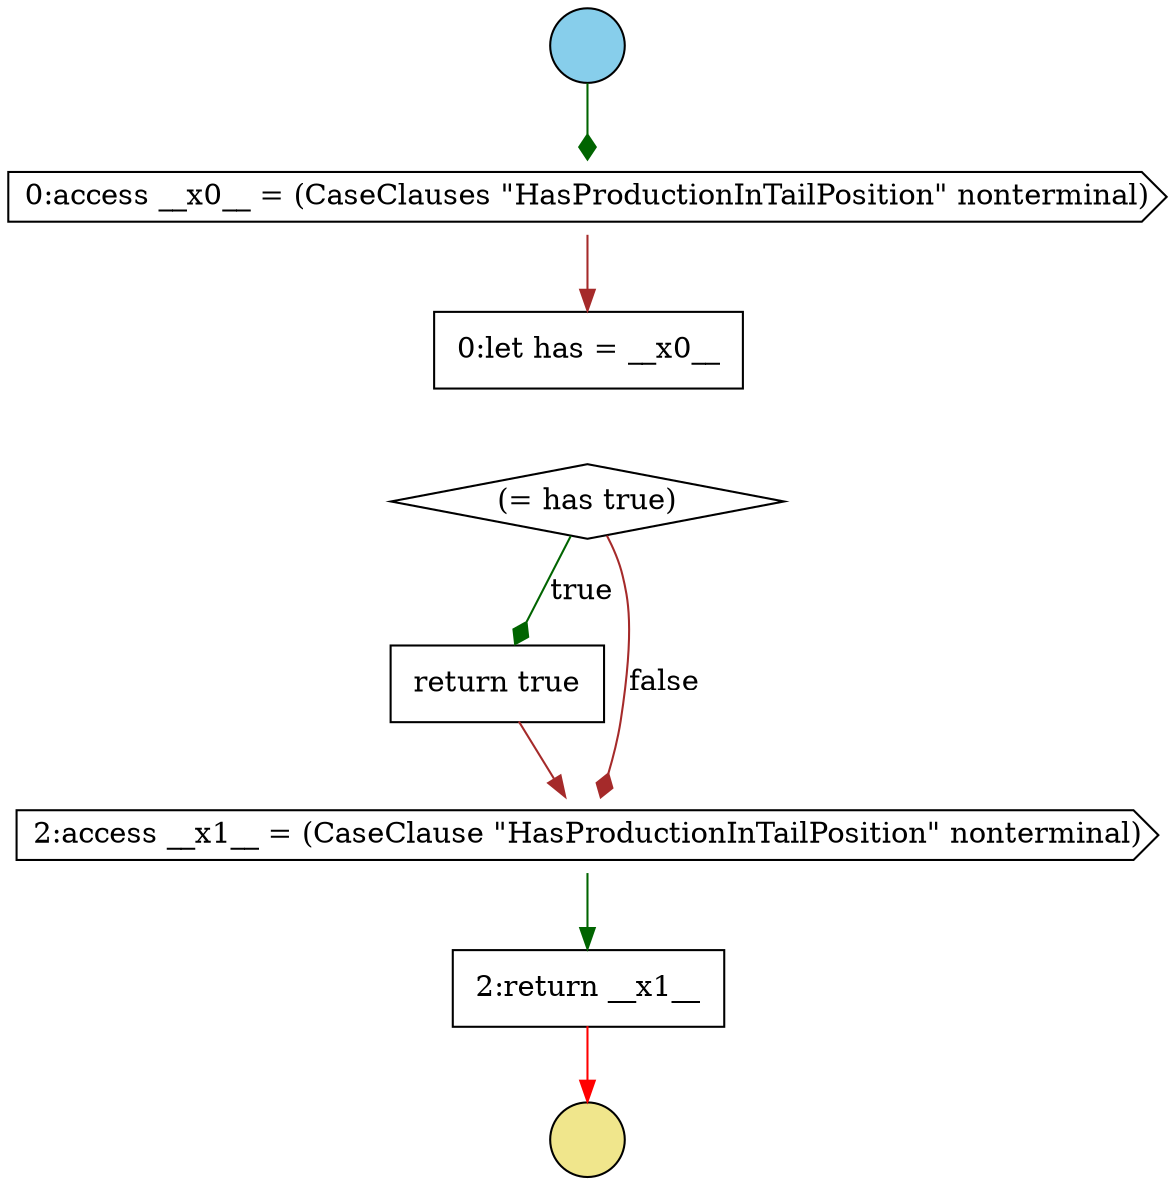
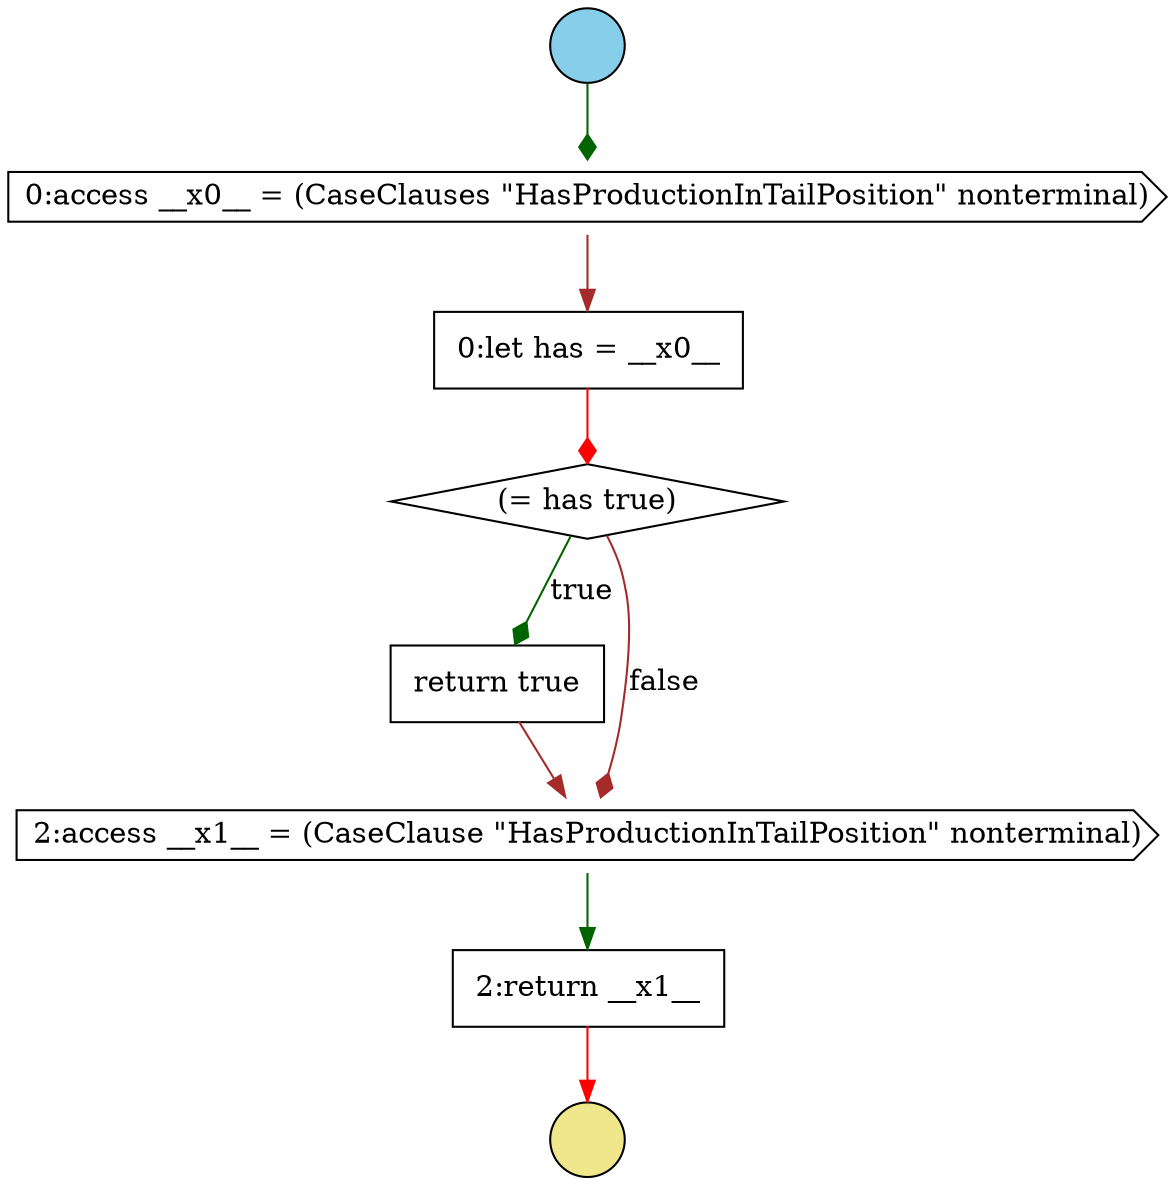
none -> (587, 413)
